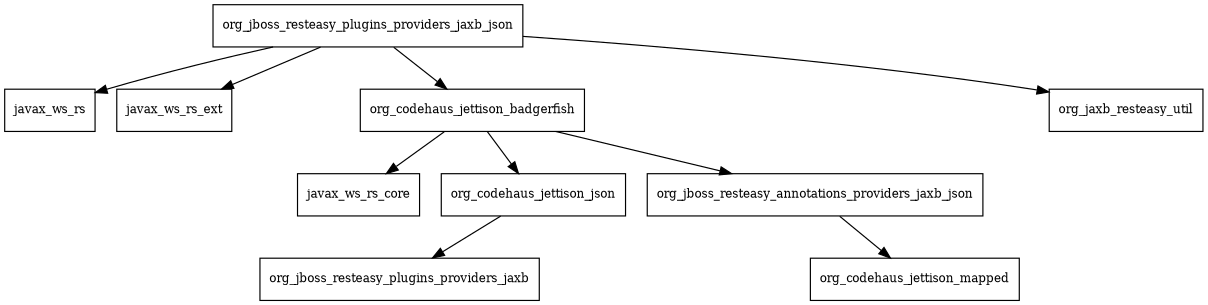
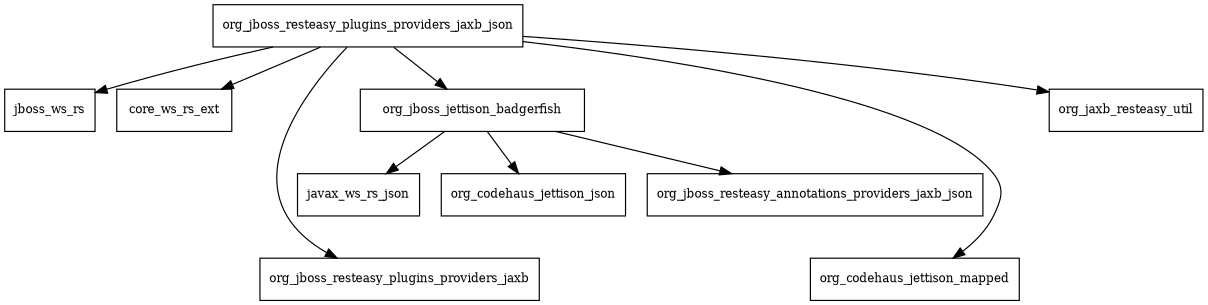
(50, 110) -> (50, 110)
(174, 110) -> (174, 110)
(472, 110) -> (472, 110)
(359, 195) -> (359, 195)
(861, 233) -> (812, 91)
(472, 234) -> (281, 150)
